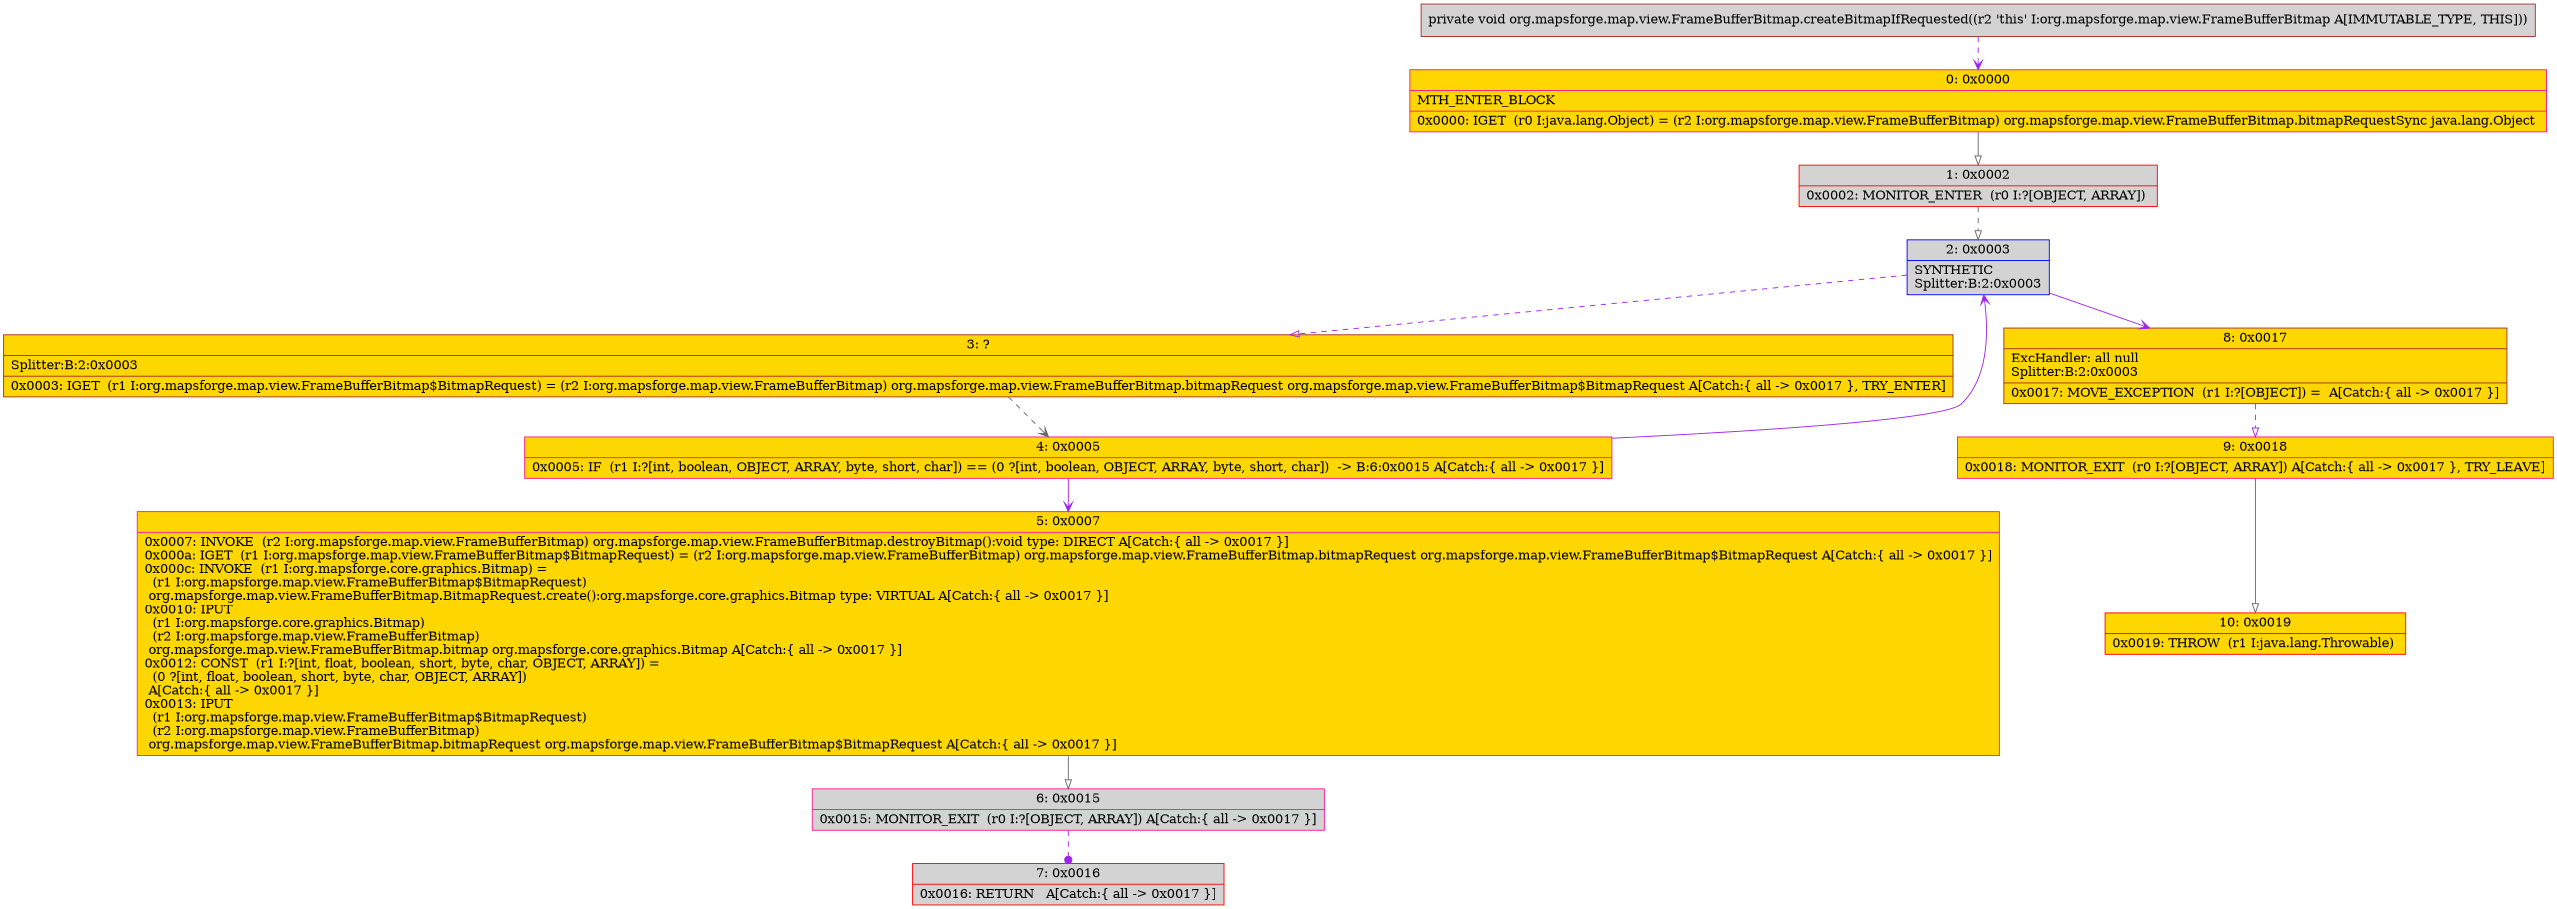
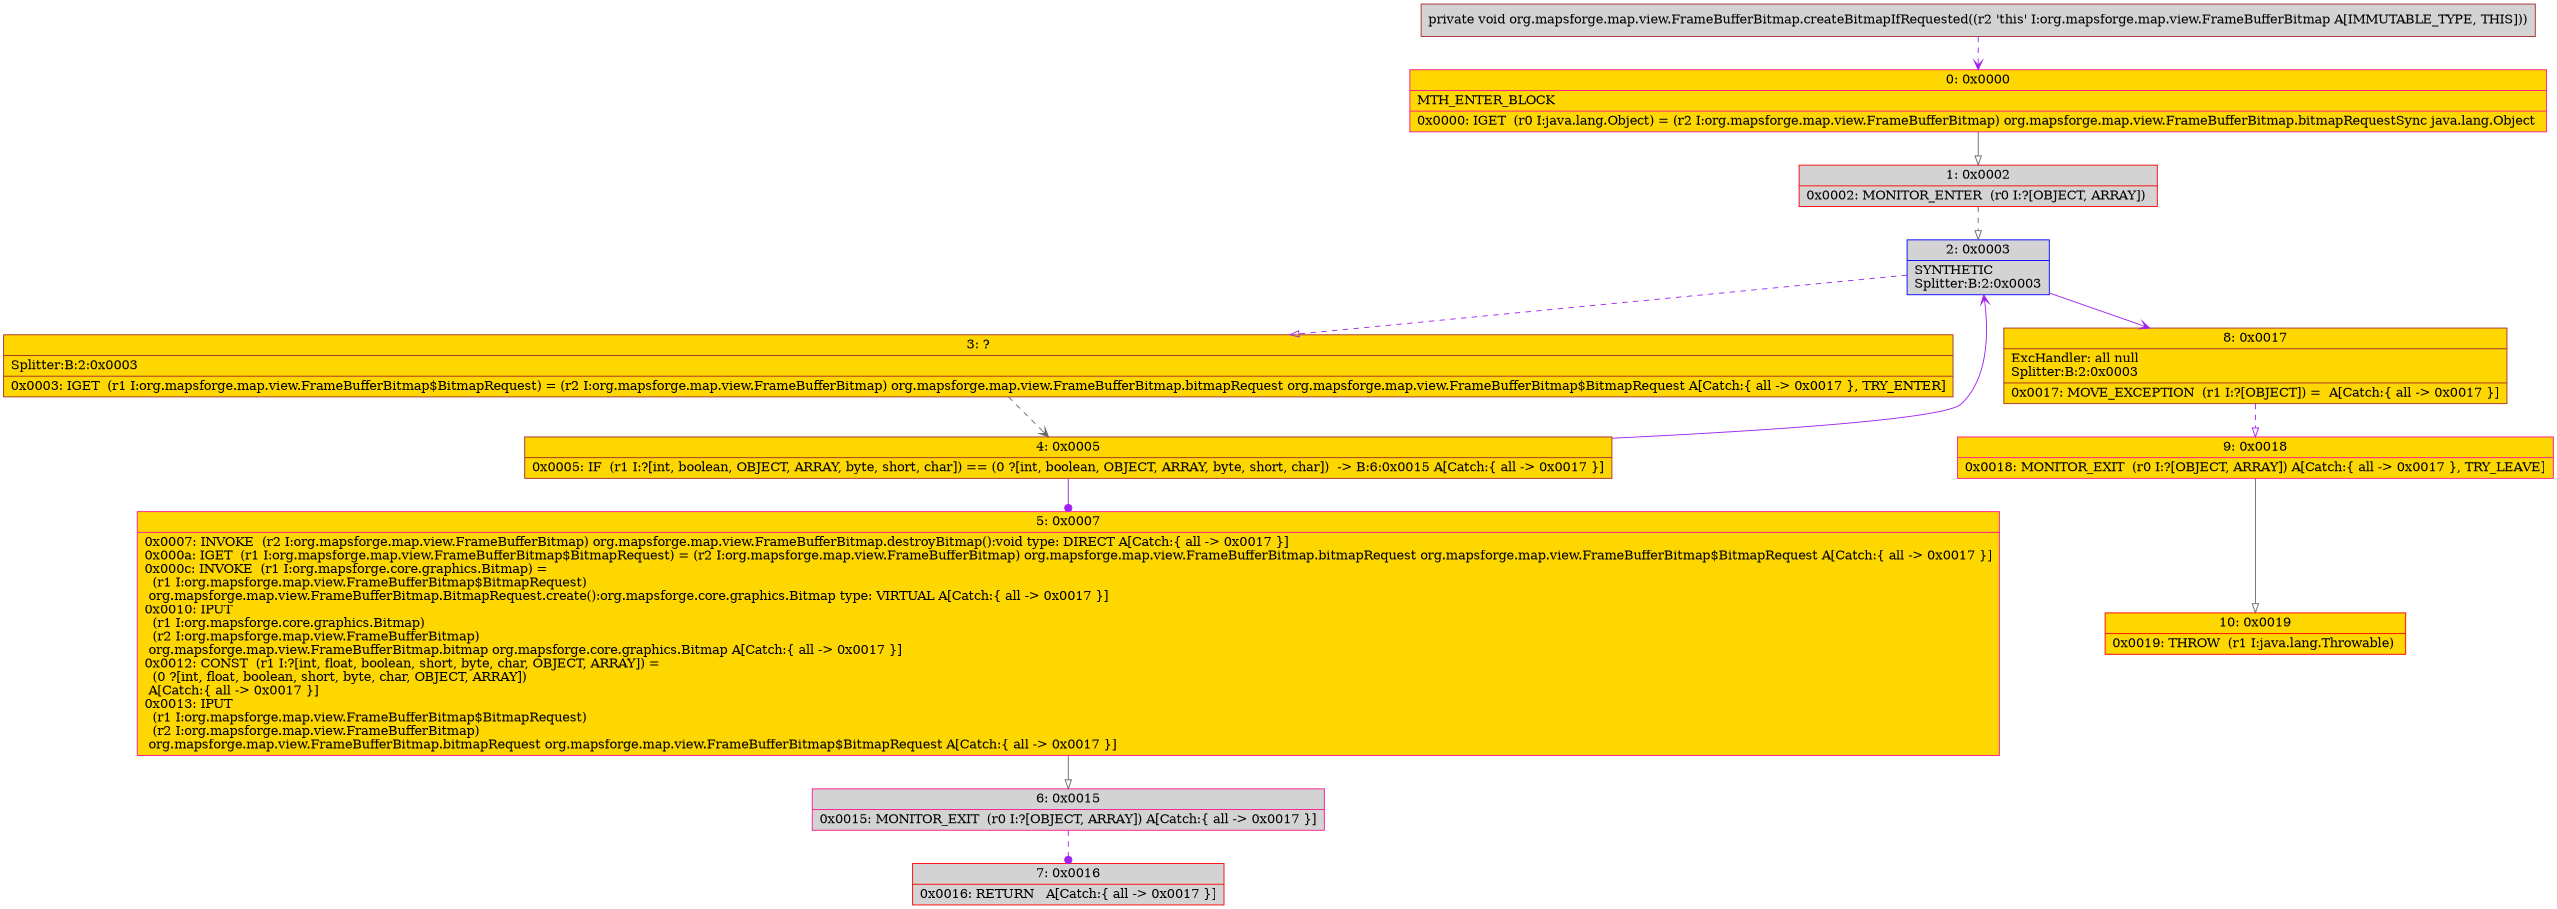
(1068, 458) -> (1068, 458)
(1068, 490) -> (1068, 491)
